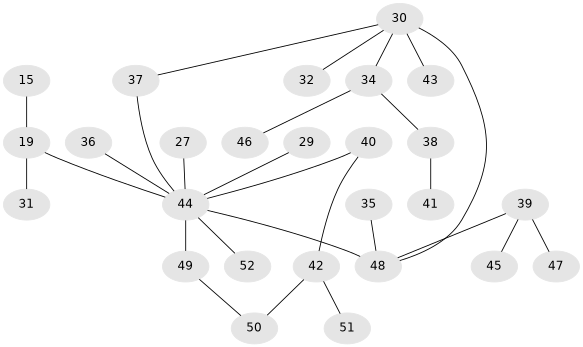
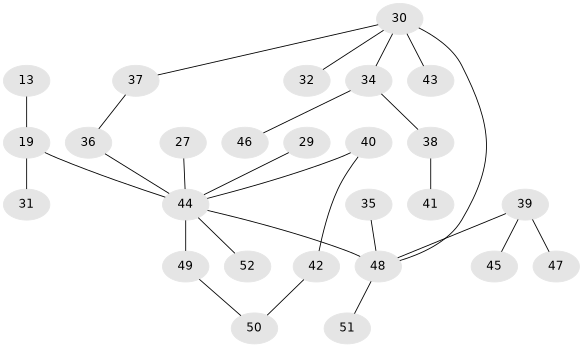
(27, 81) -> (27, 81)
(148, 147) -> (112, 112)
(332, 298) -> (363, 298)
